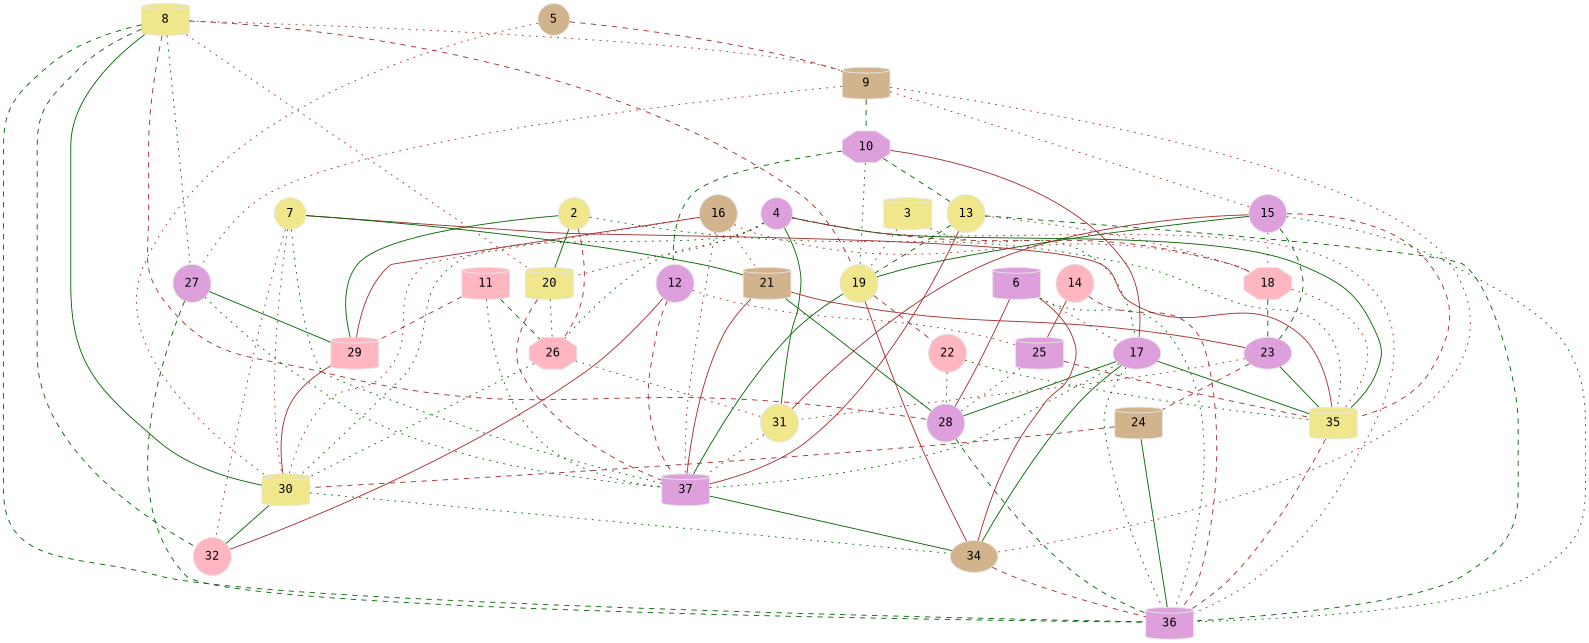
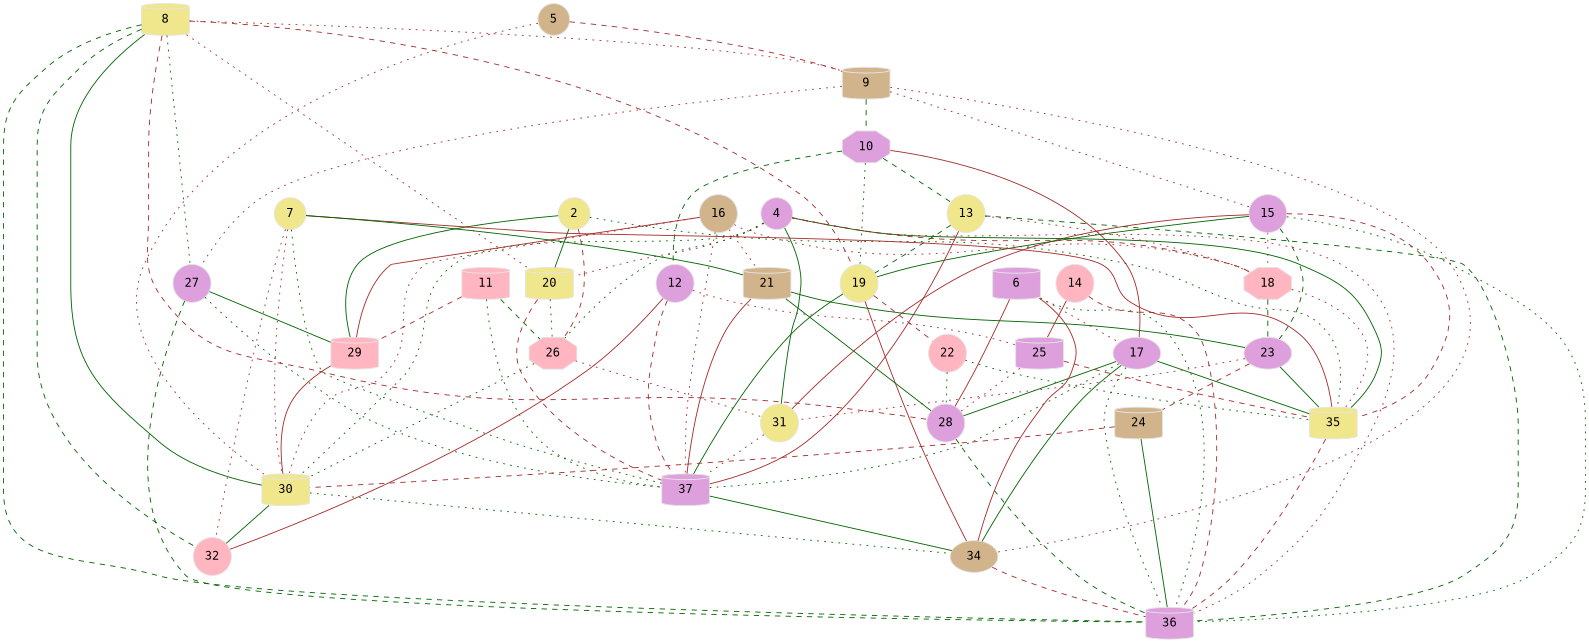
(908, 214) -> none
(1018, 322) -> (1018, 322)
